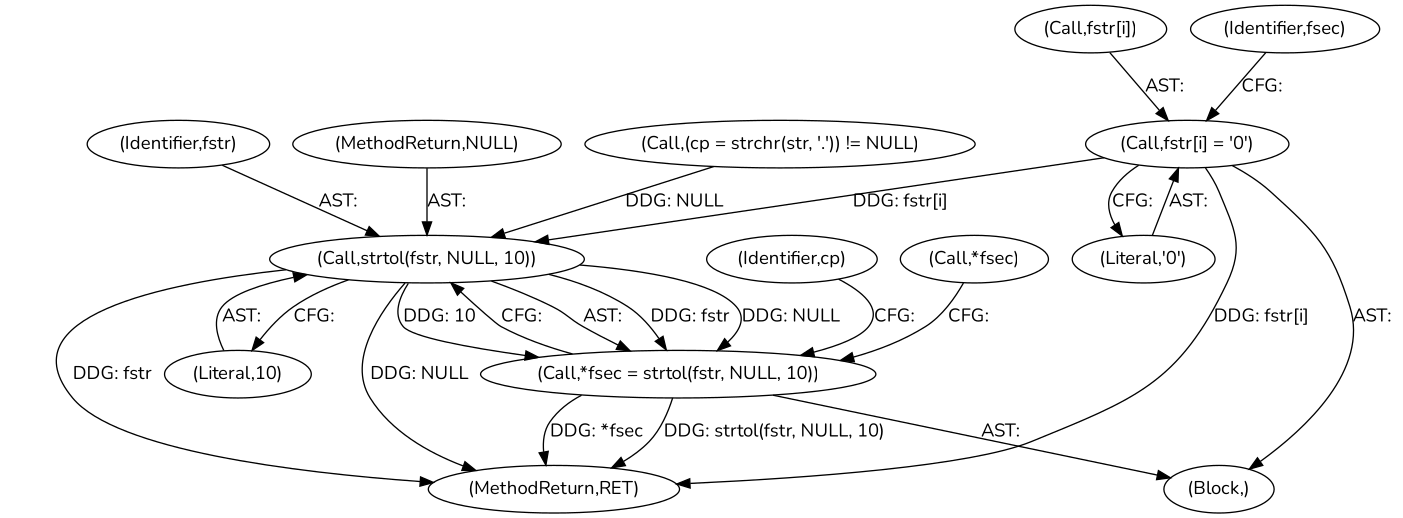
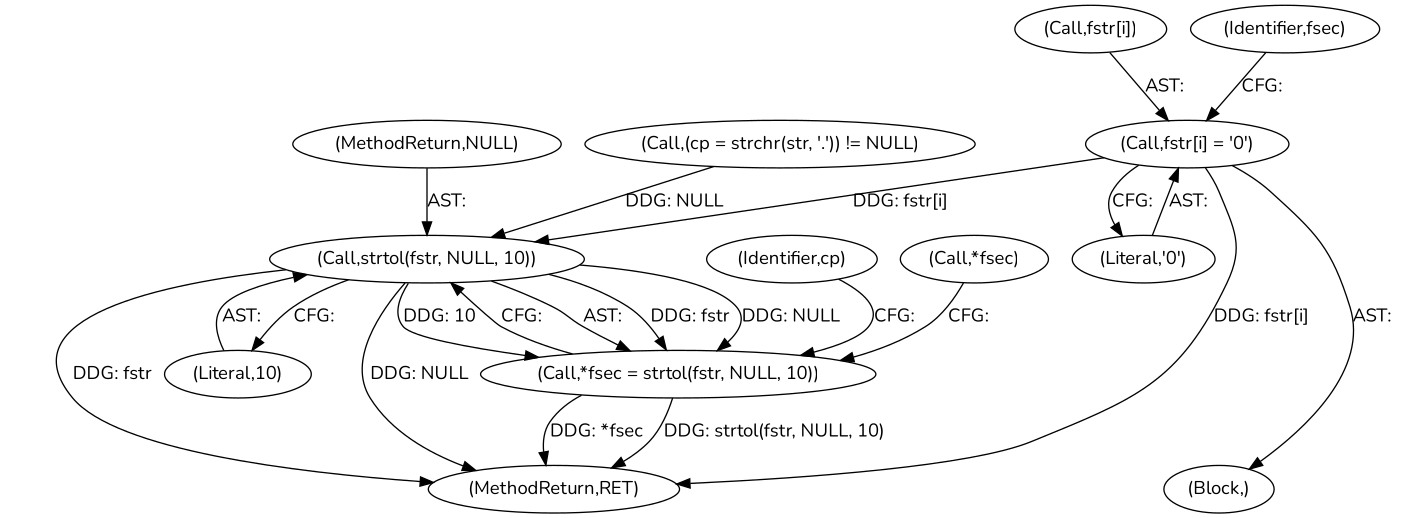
(178, 144) -> none
(965, 435) -> none
